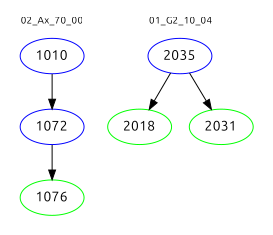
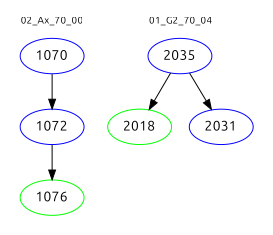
(181, 21) -> (181, 21)
(52, 56) -> (52, 56)
(221, 127) -> (221, 127)
